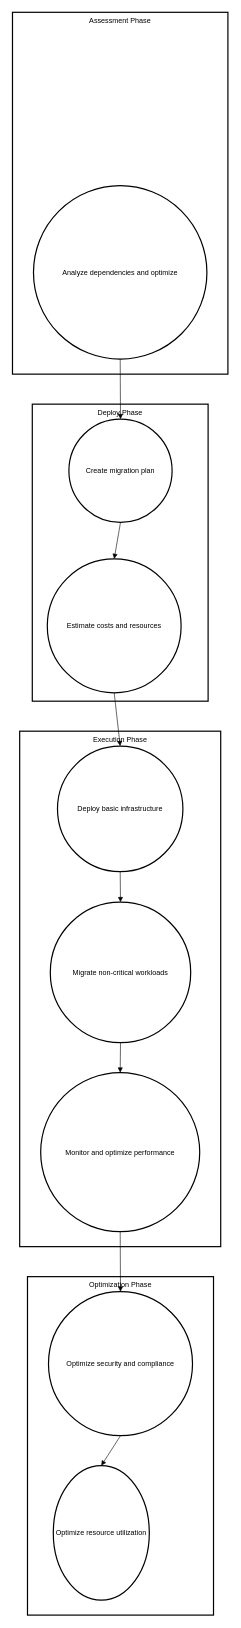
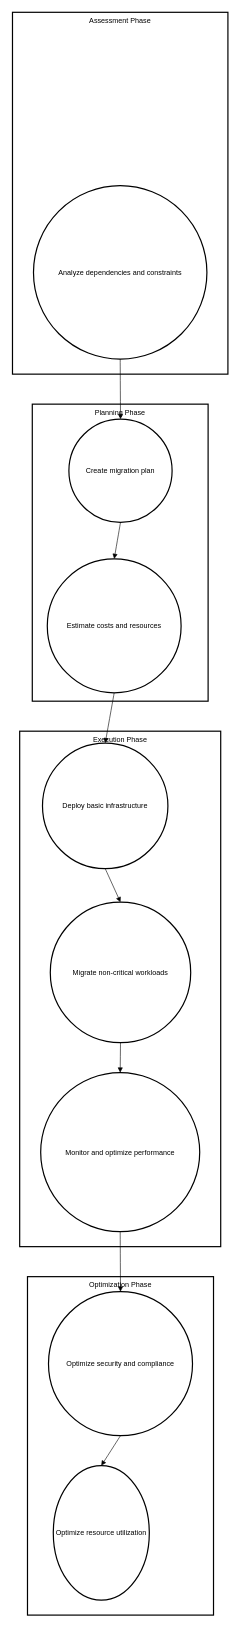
(120, 273) -> (120, 273)
(120, 413) -> (120, 413)
(120, 809) -> (105, 806)
